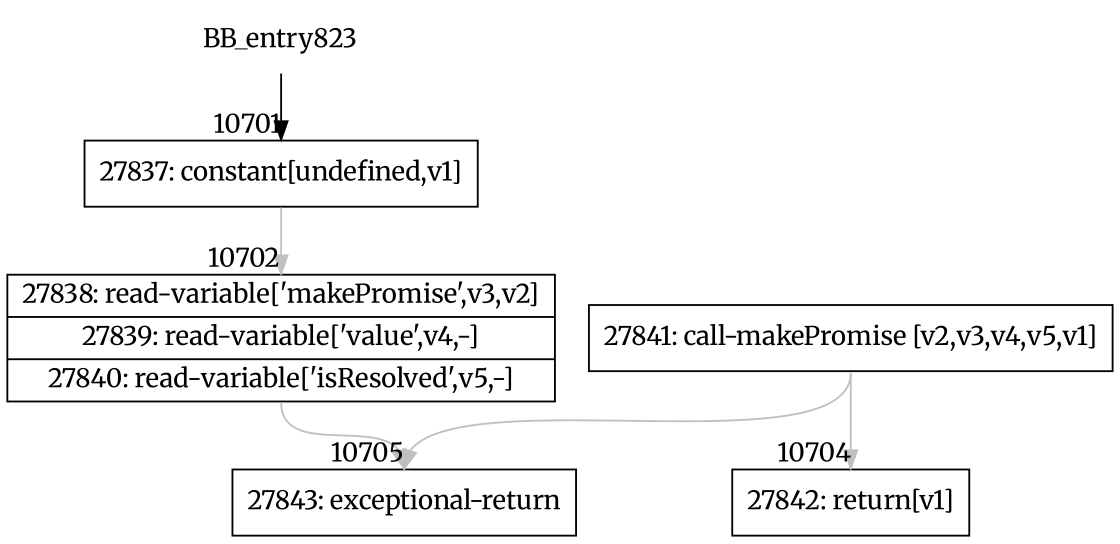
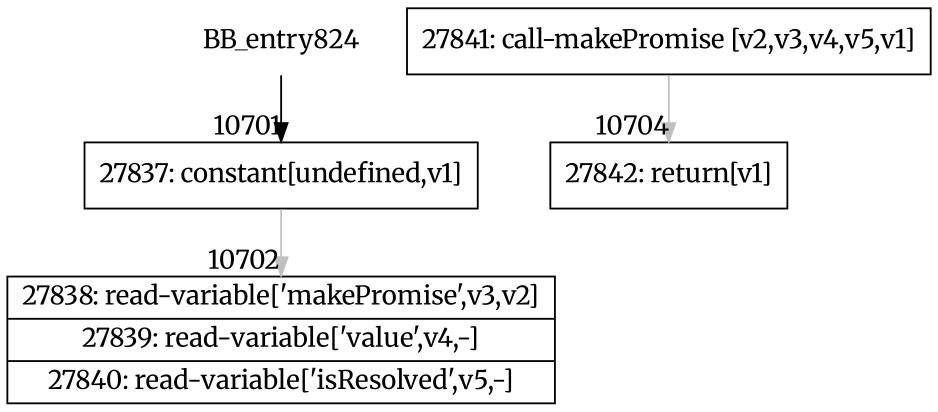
(281, 40) -> (281, 41)
(404, 503) -> none
